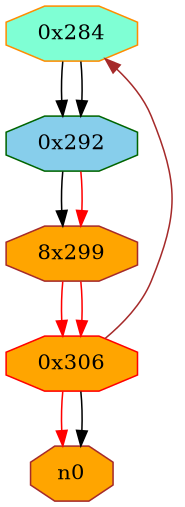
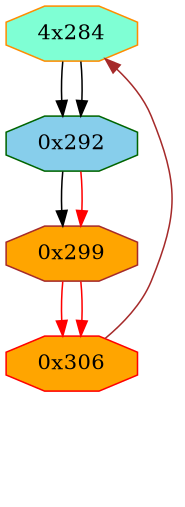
(72, 34) -> (72, 34)
(72, 254) -> (72, 254)
(72, 474) -> none
